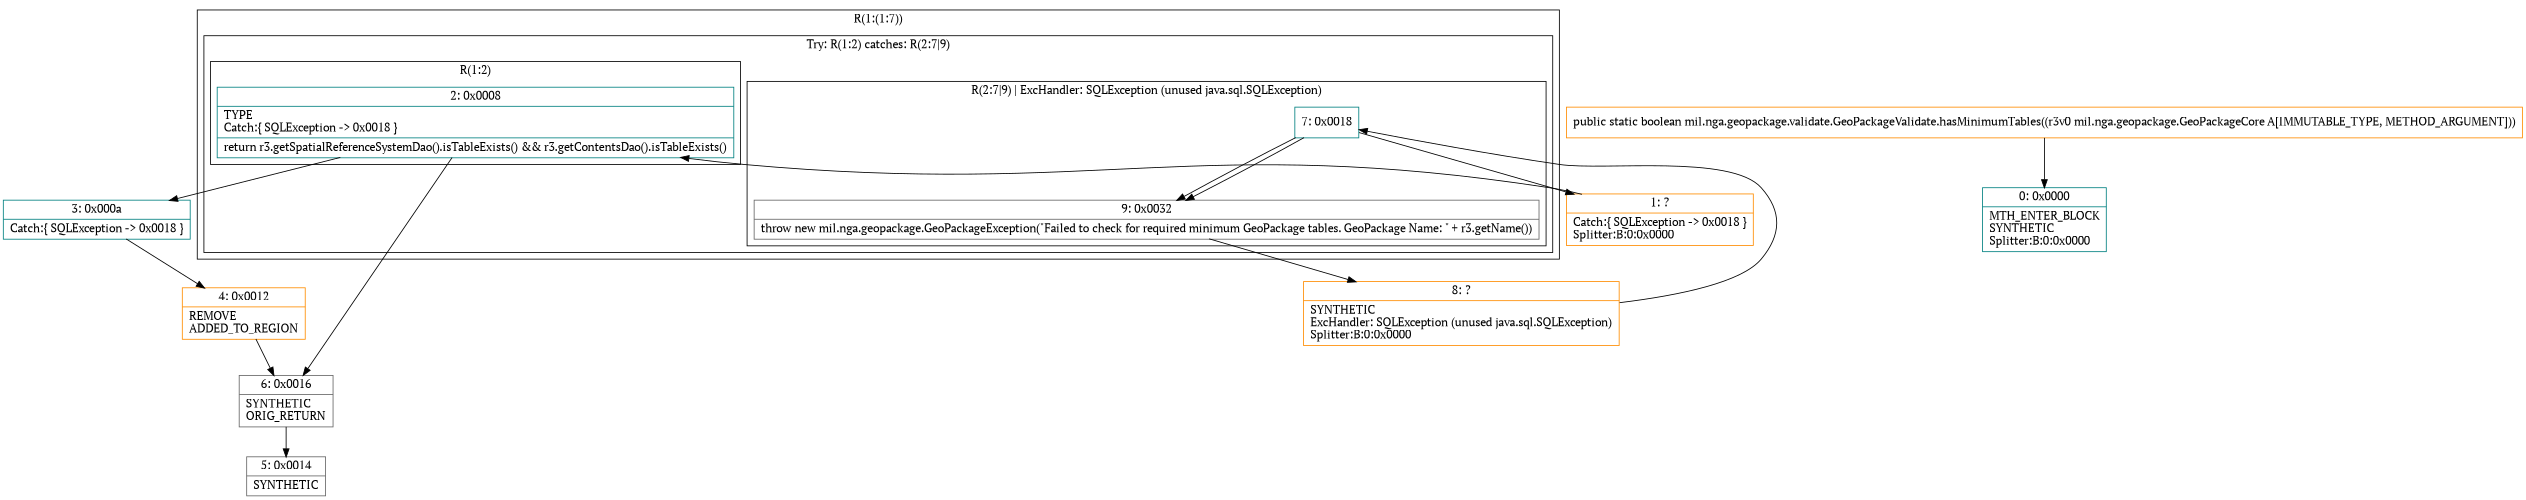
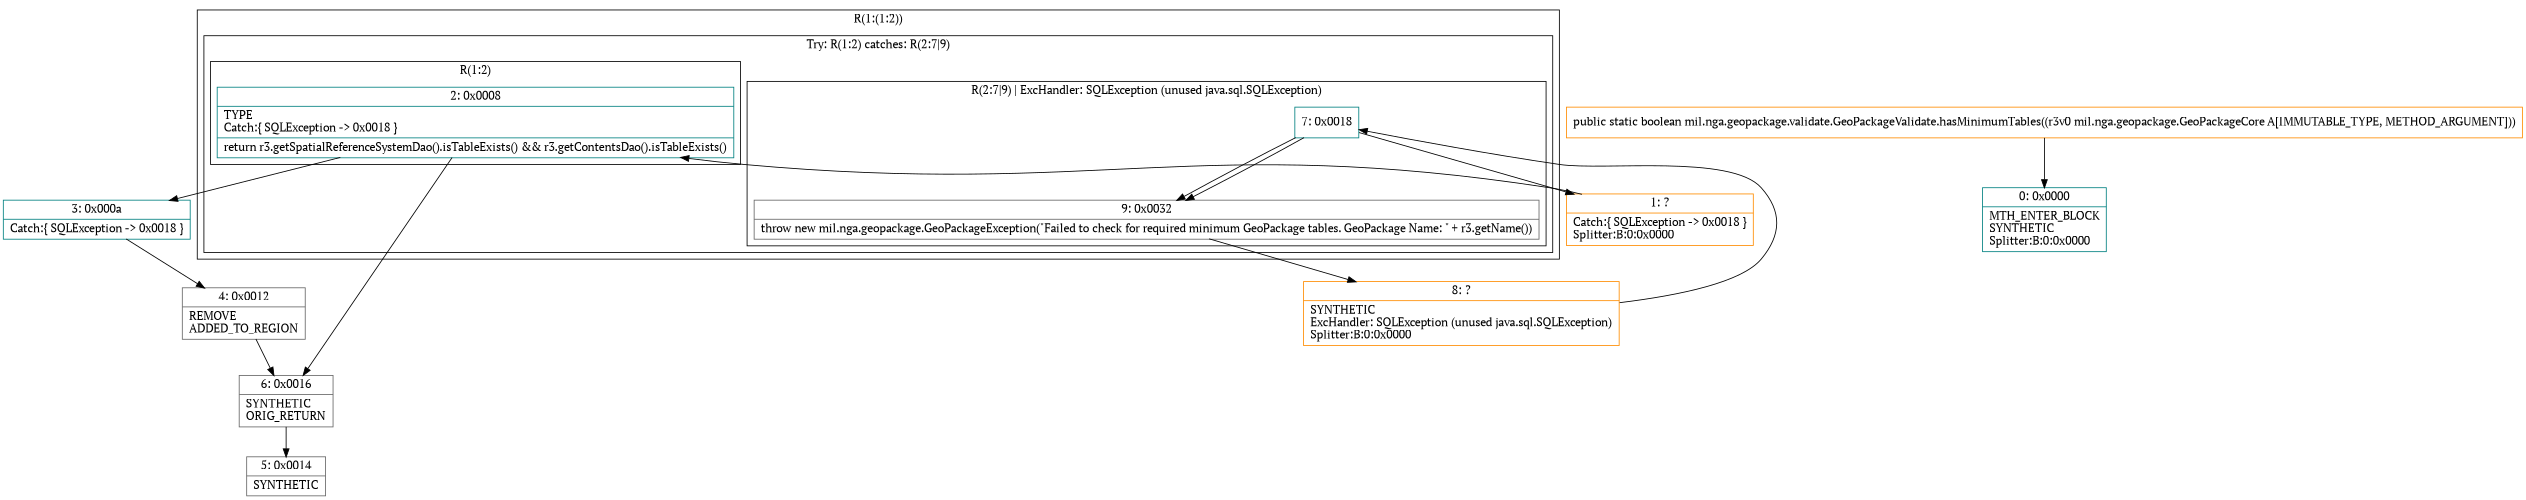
(878, 20) -> (878, 20)
(244, 314) -> (244, 314)
